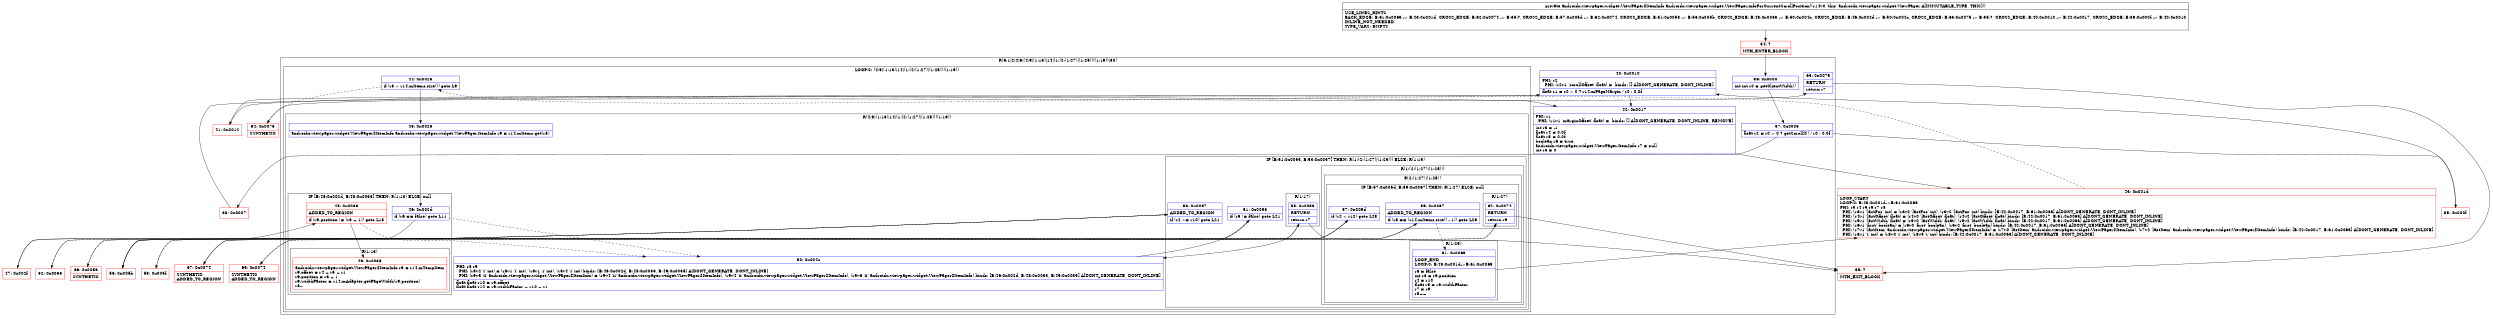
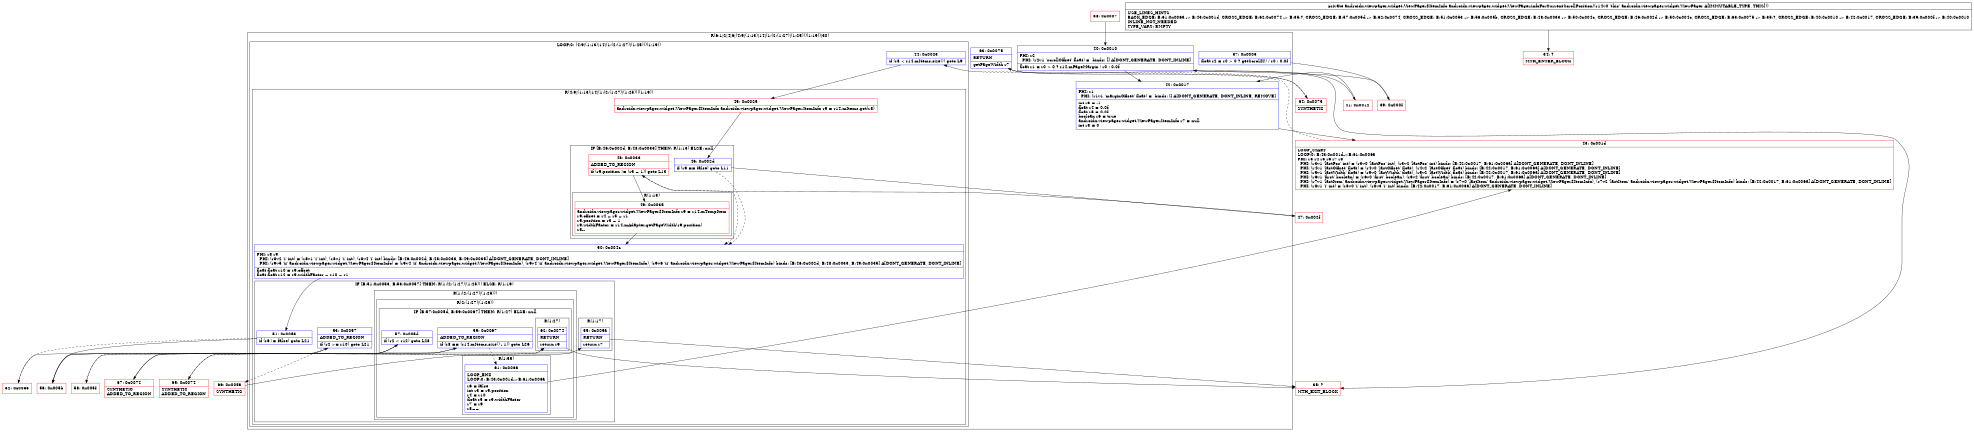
(1766, 83) -> none
(1816, 90) -> (991, 65)
(421, 130) -> (746, 105)
(999, 155) -> none
(1454, 244) -> (506, 359)
(1237, 250) -> (632, 238)
